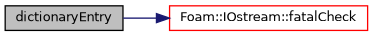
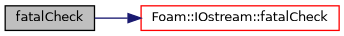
(64, 18) -> (50, 18)
